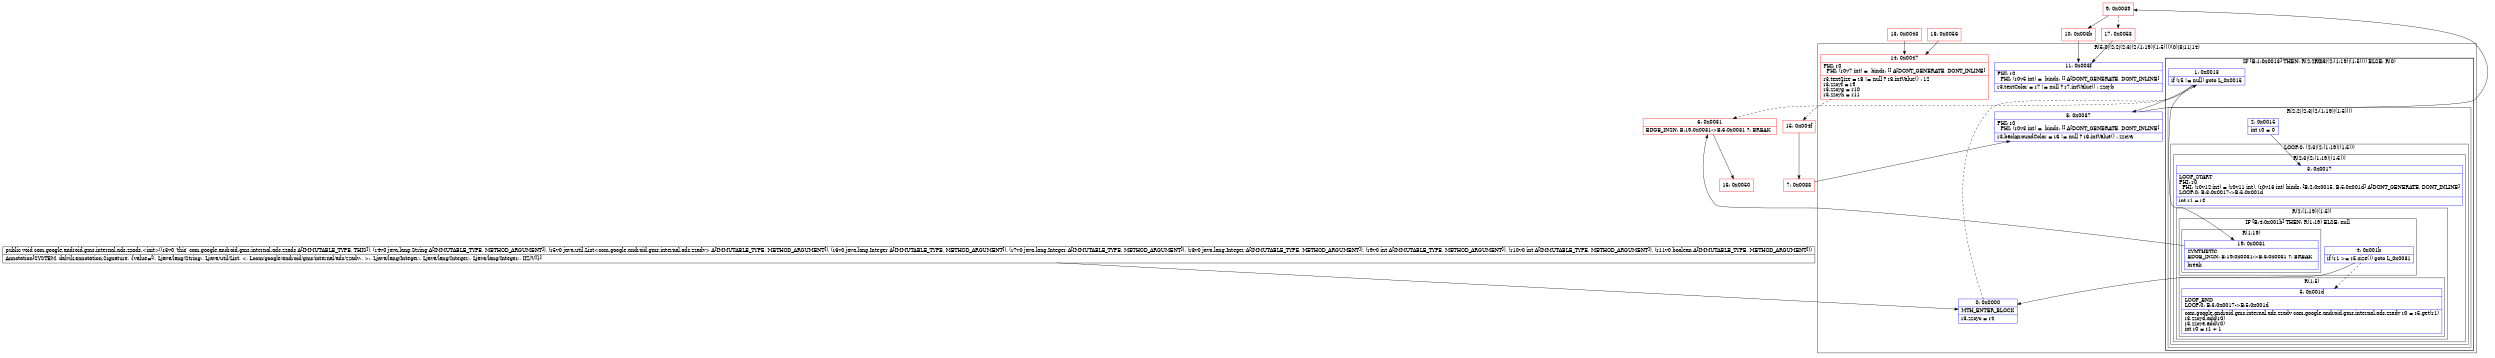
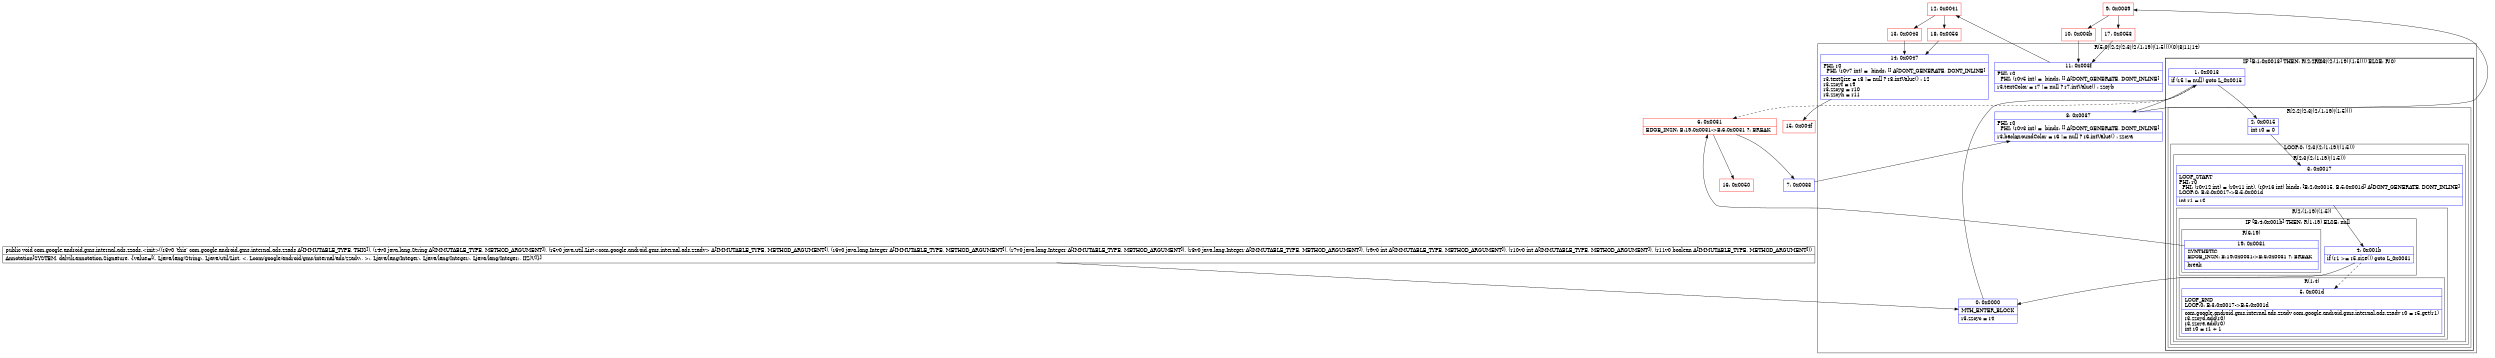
none -> (1944, 9)
(2118, 20) -> (2118, 20)
(1905, 77) -> (1905, 77)
(1815, 108) -> (1815, 108)
(1987, 114) -> (1987, 114)
(1799, 154) -> (1767, 152)
(1799, 185) -> (1799, 185)
(2190, 211) -> (2237, 99)
none -> (2347, 225)
(2251, 233) -> (2251, 233)
(2312, 282) -> (2312, 282)
